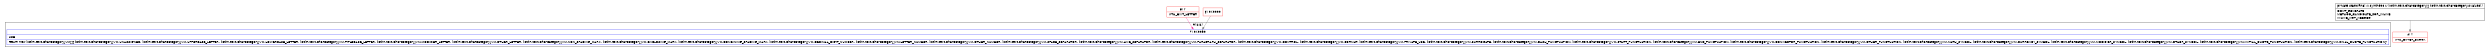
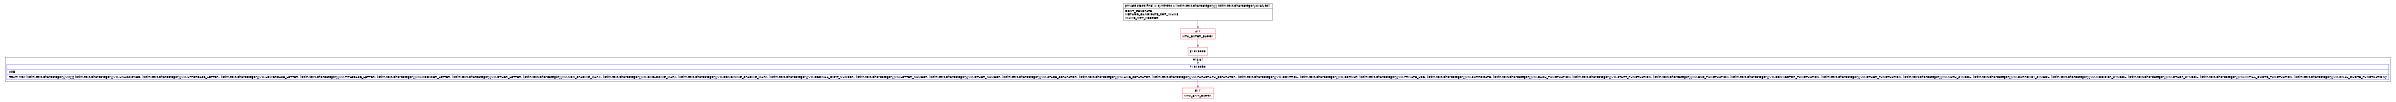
(1183, 14) -> (1198, 96)
(1188, 21) -> (1198, 83)
none -> (1198, 42)
